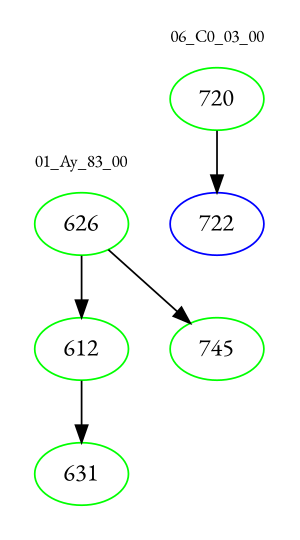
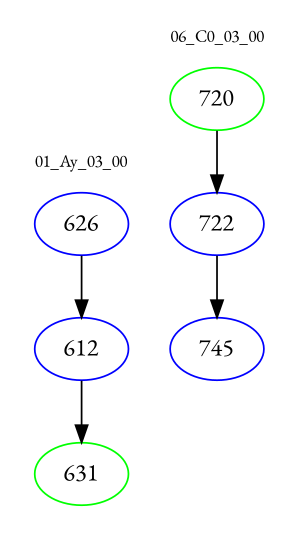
(82, 162) -> (82, 162)
(82, 224) -> (82, 224)
(131, 270) -> (217, 278)
(82, 349) -> (82, 349)
(217, 349) -> (217, 349)
